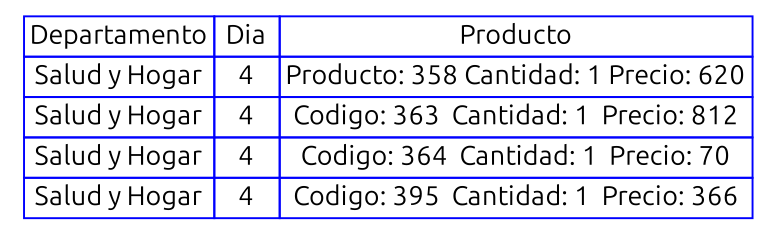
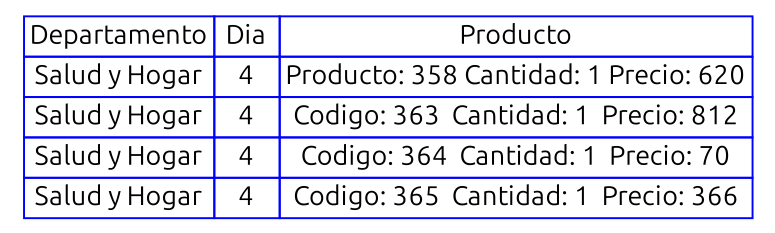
(516, 197) -> (516, 197)
